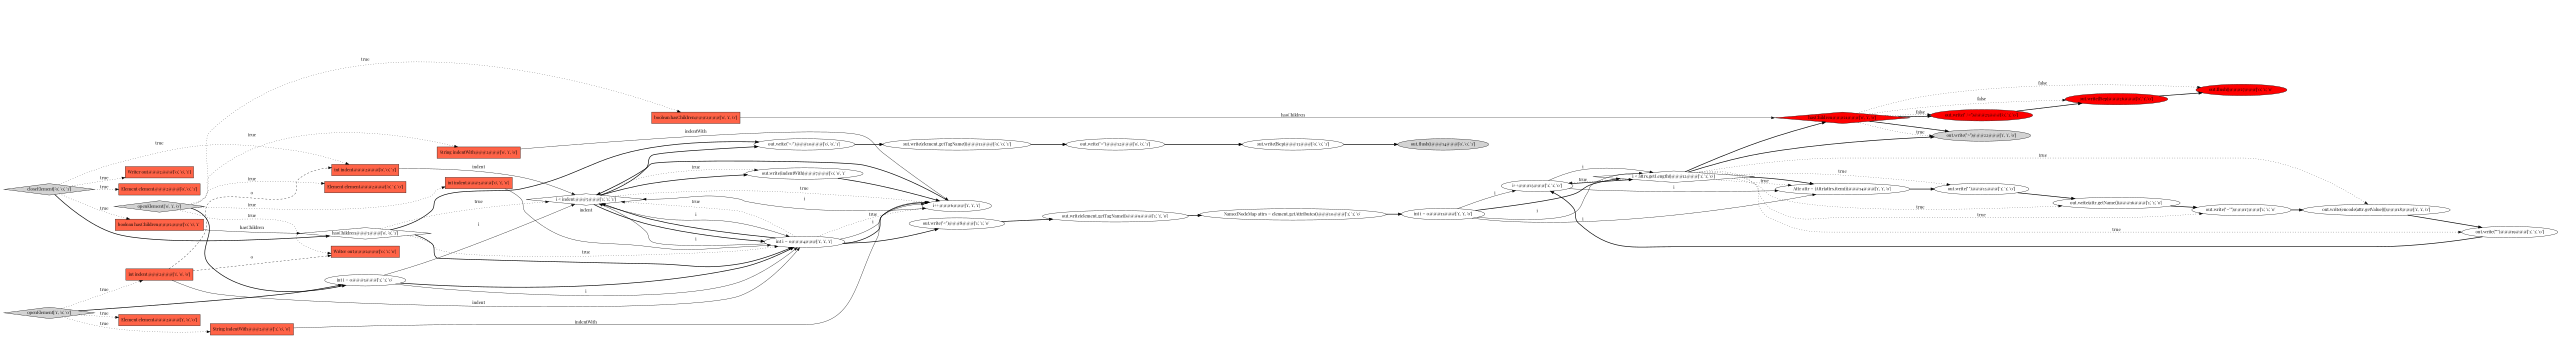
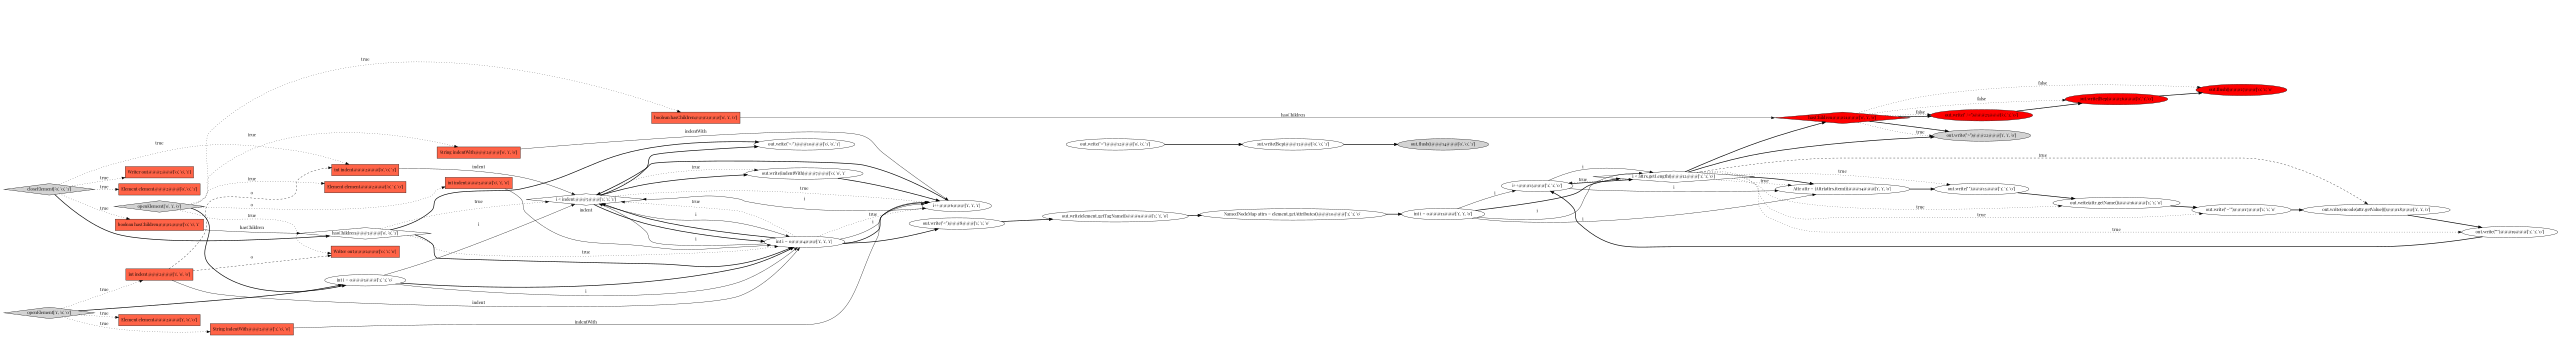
(957, 144) -> none
(2035, 158) -> (2035, 158)
(252, 205) -> (252, 205)
